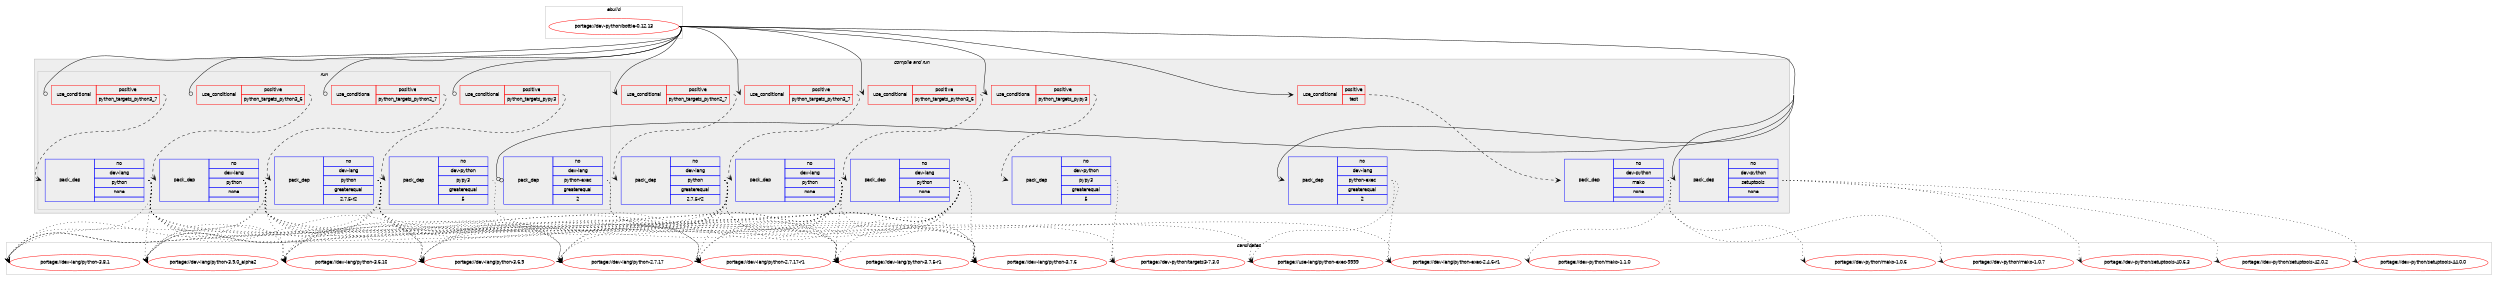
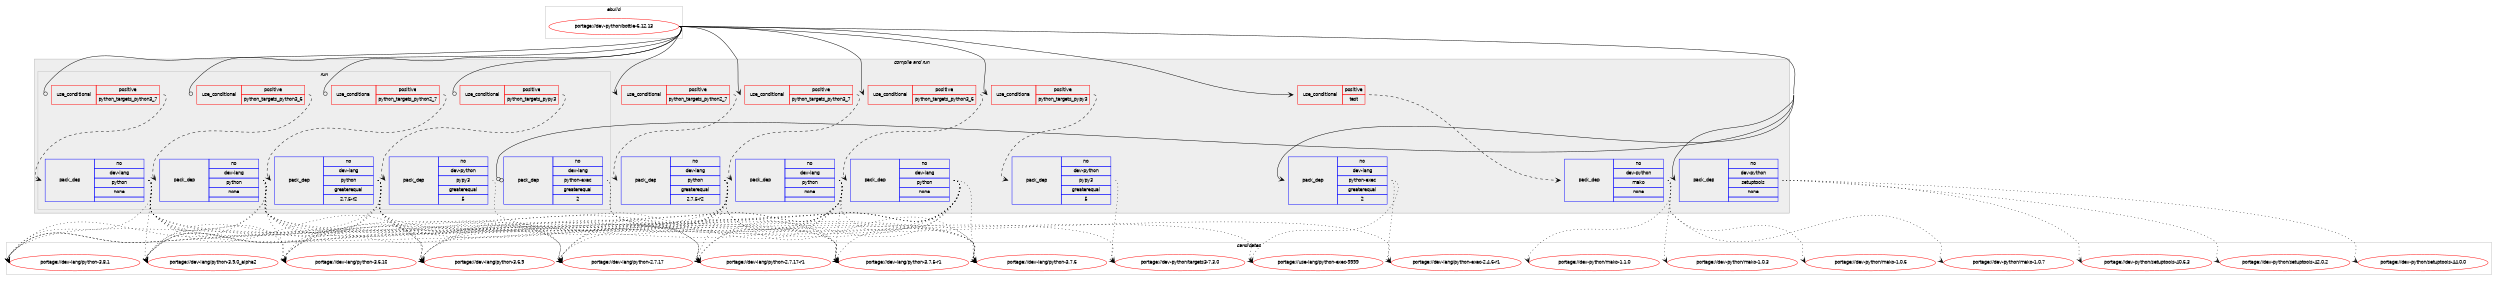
(614, 27) -> (614, 27)
none -> (1732, 263)
